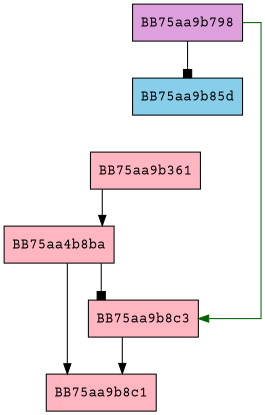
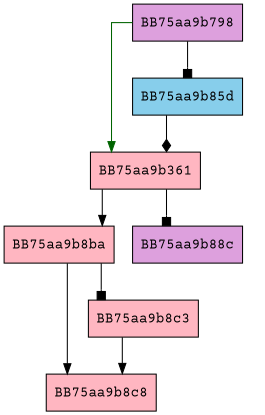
none -> (166, 127)
(261, 188) -> (112, 72)
(59, 245) -> (59, 245)
none -> (188, 245)
(101, 393) -> (101, 393)
